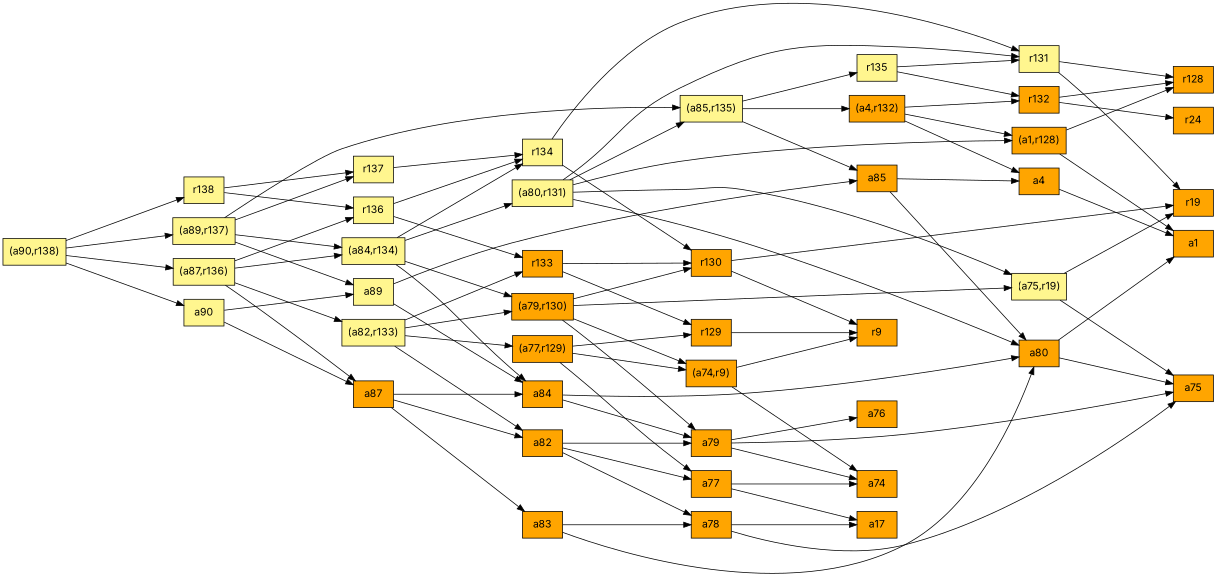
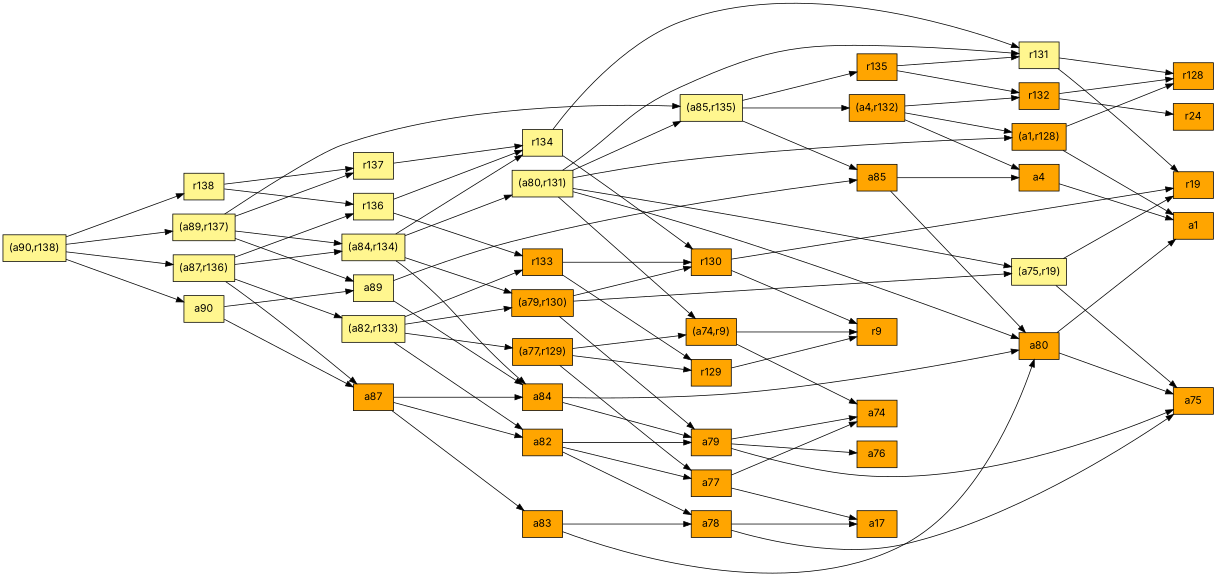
(877, 68) -> (877, 67)
(618, 337) -> (624, 255)
